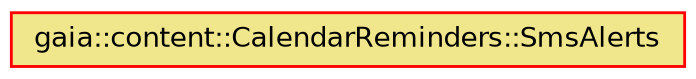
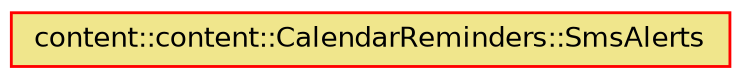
(348, 40) -> (371, 40)
